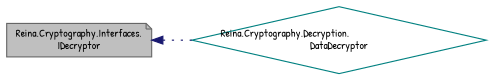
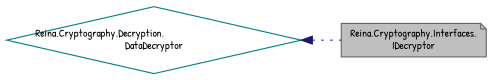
(177, 40) -> (327, 40)
